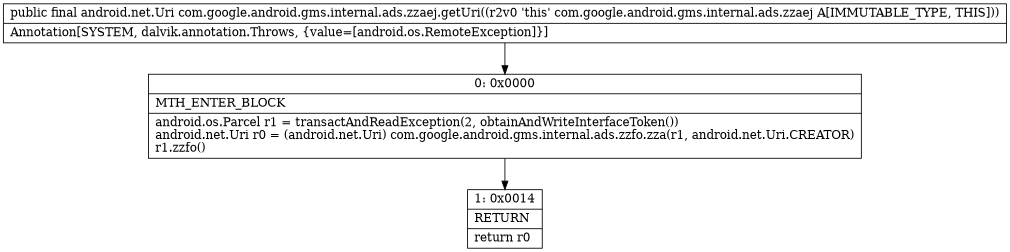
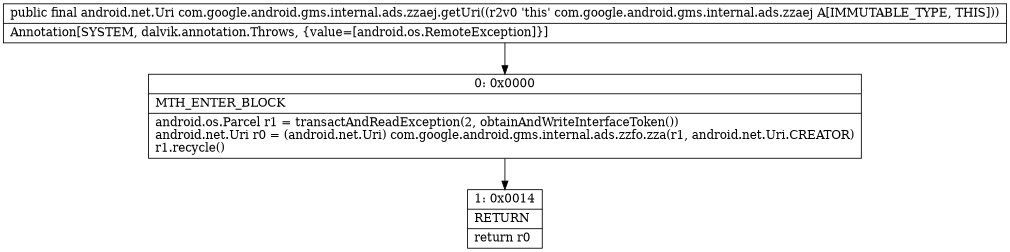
(181, 148) -> (190, 148)
